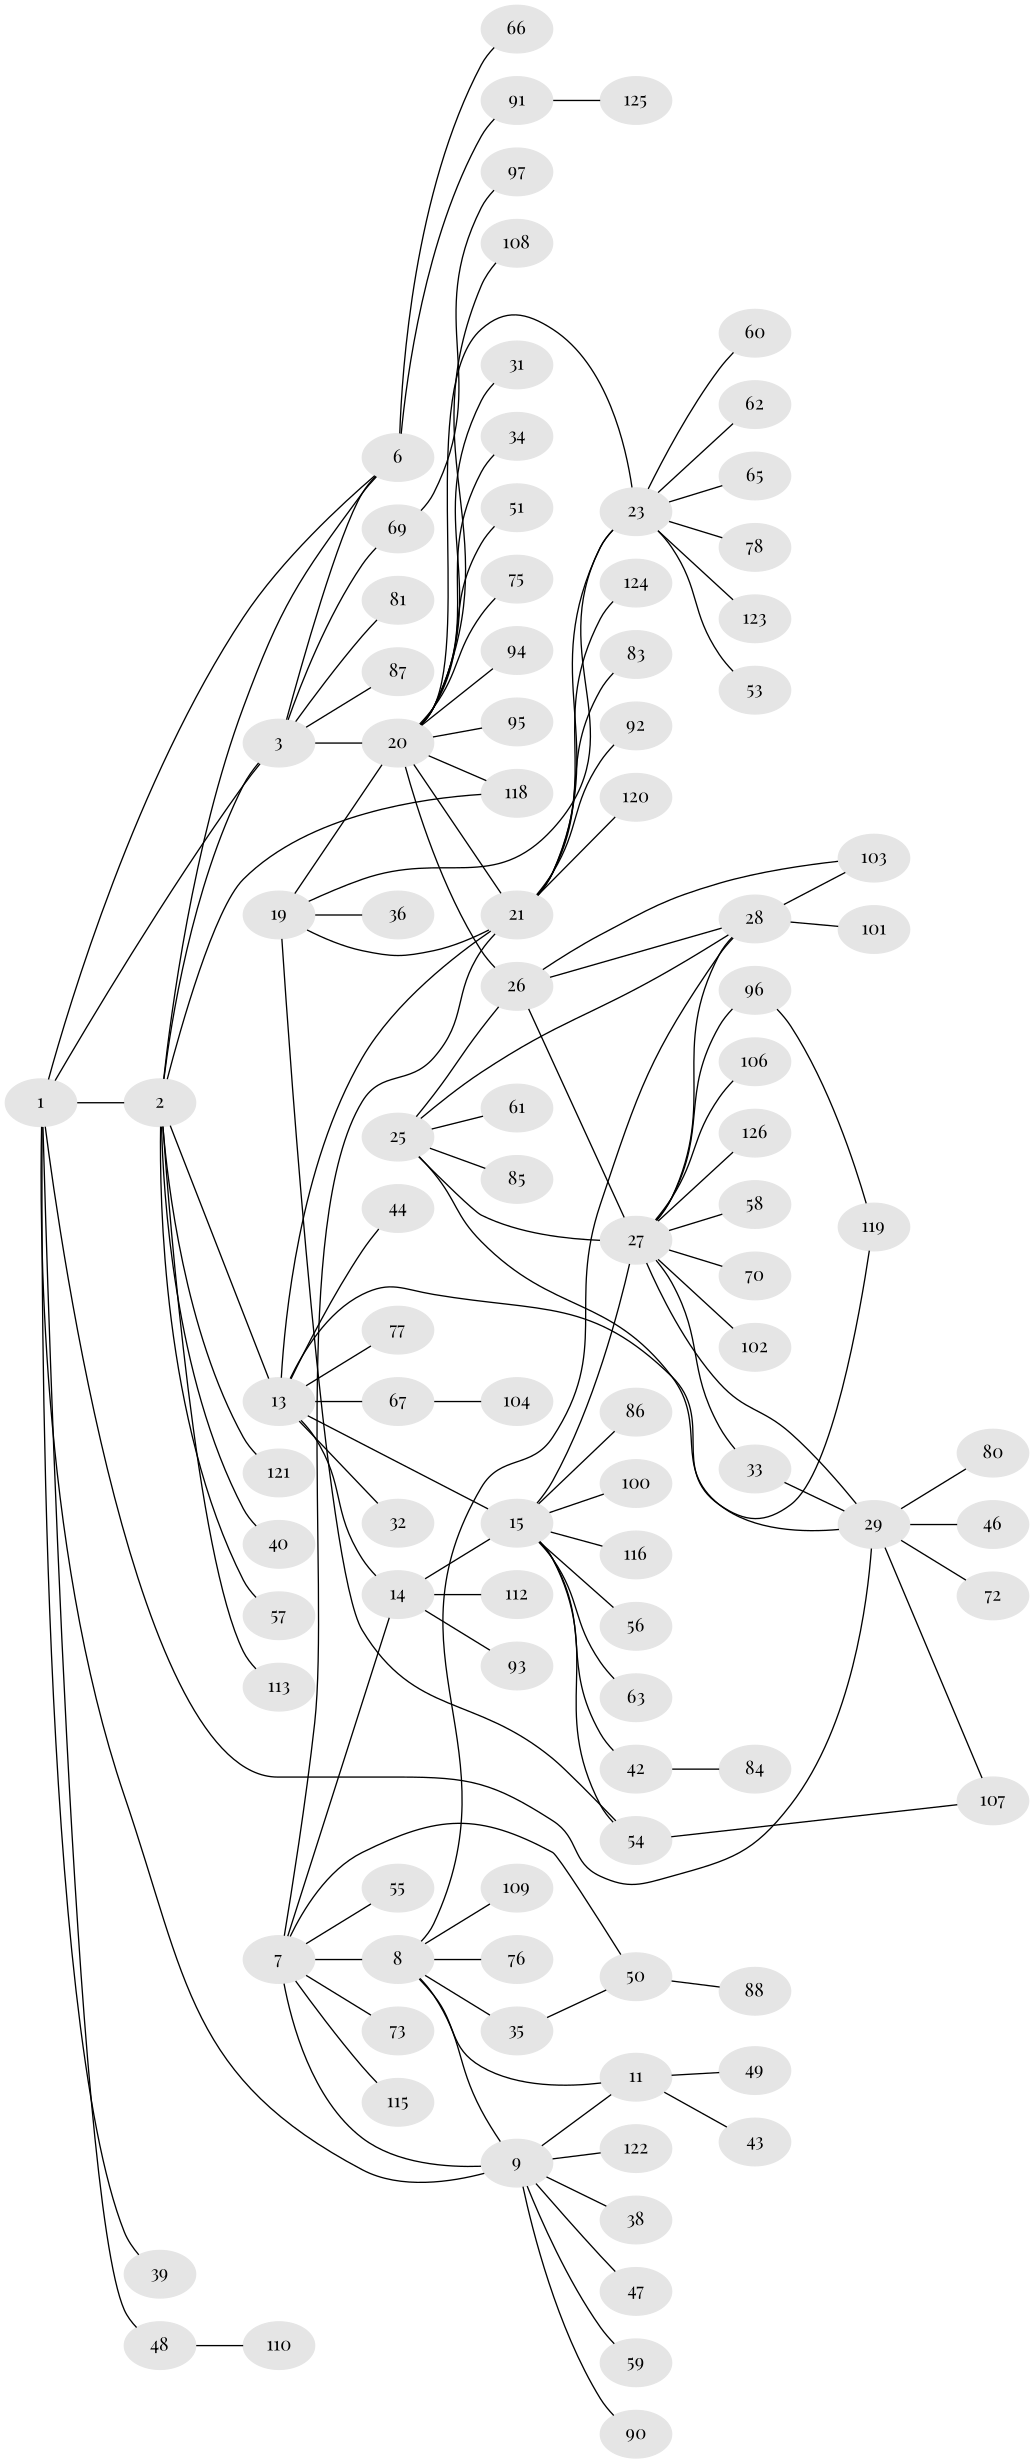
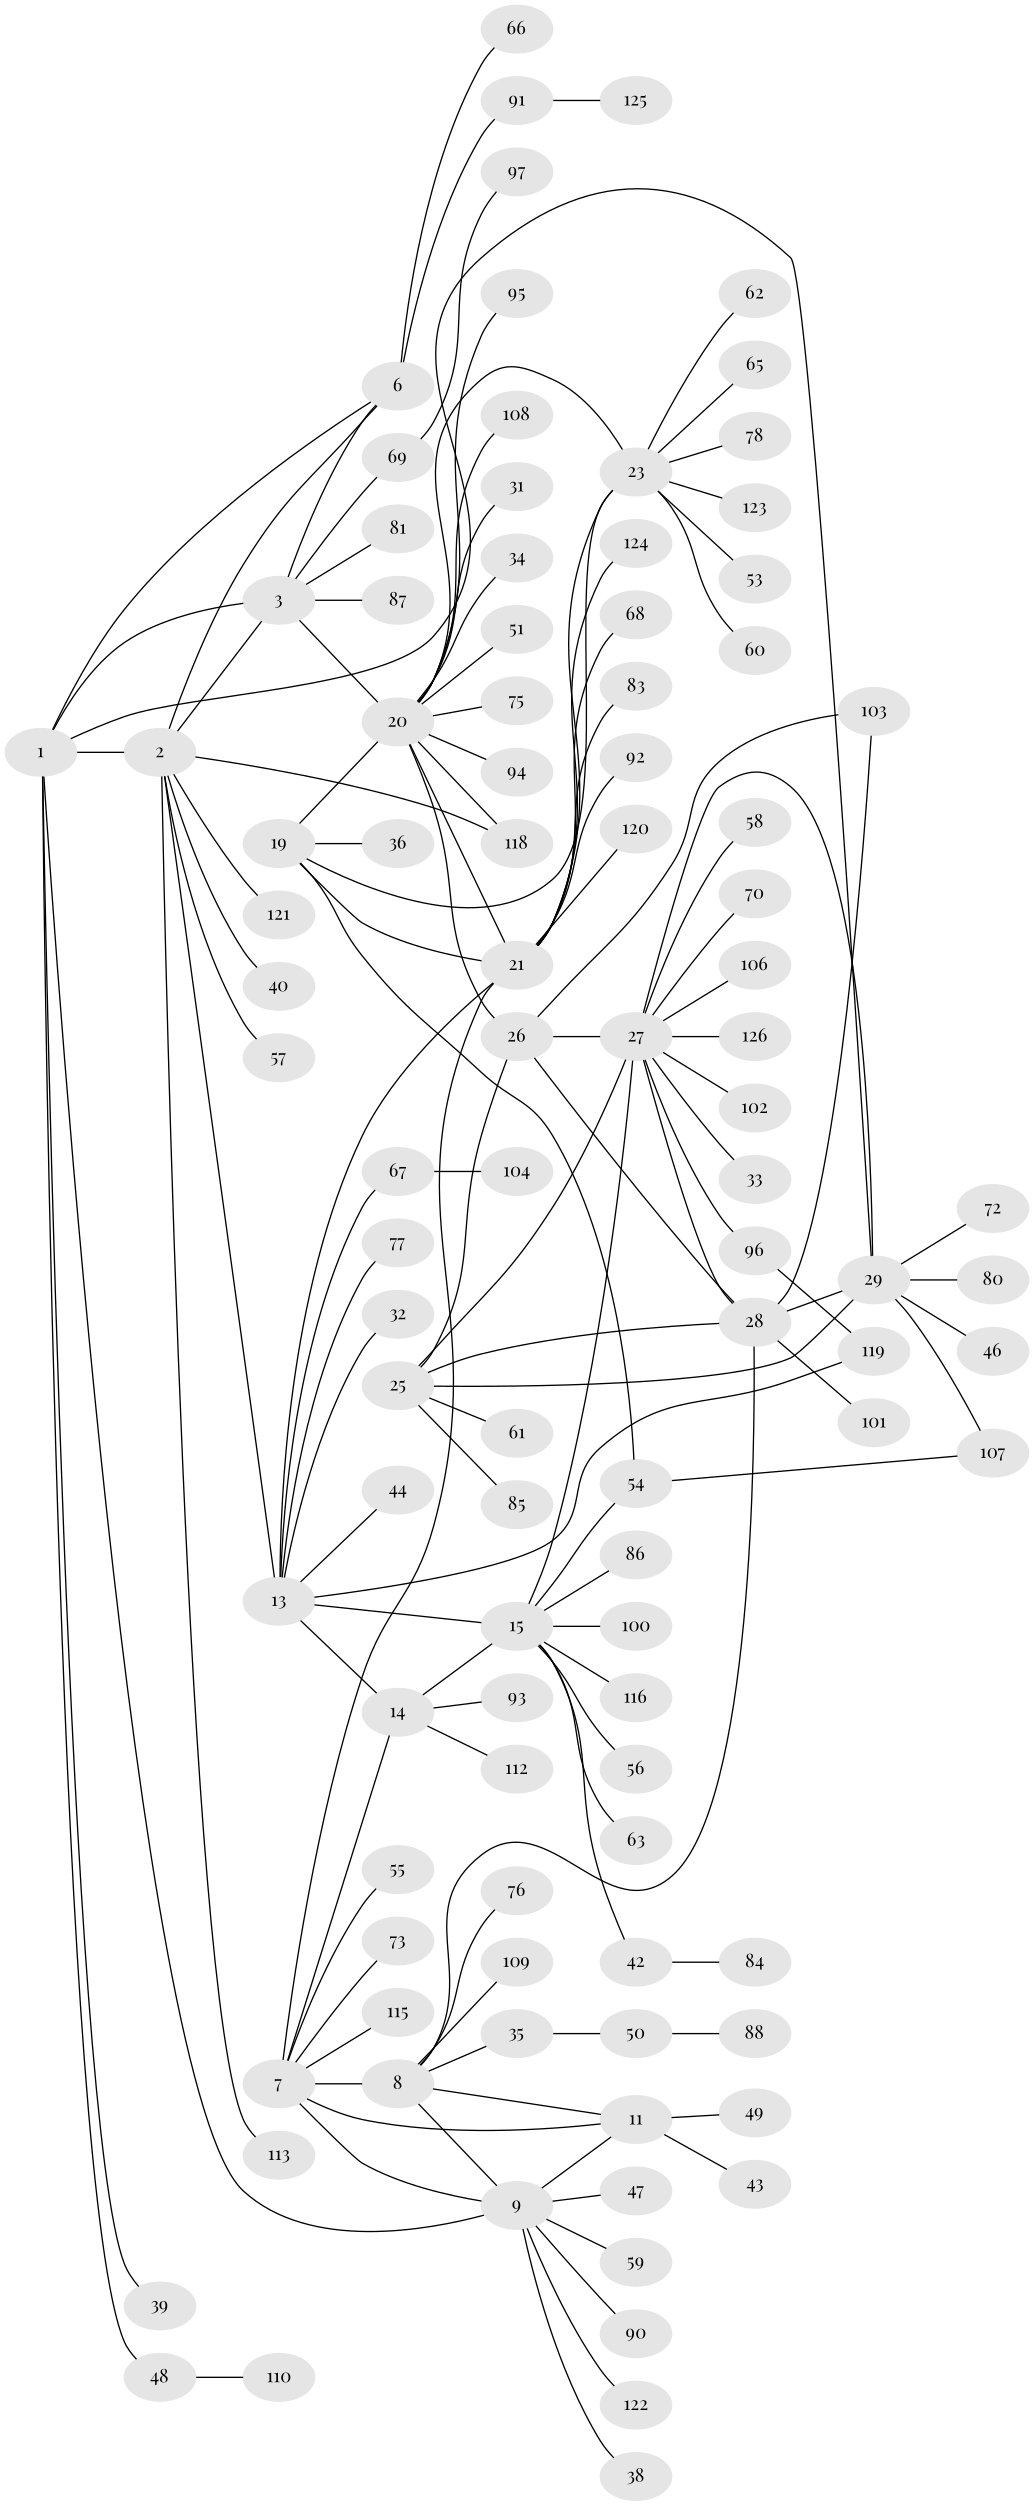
none -> (636, 615)
(814, 1497) -> (805, 1305)
(474, 1824) -> (459, 2130)
